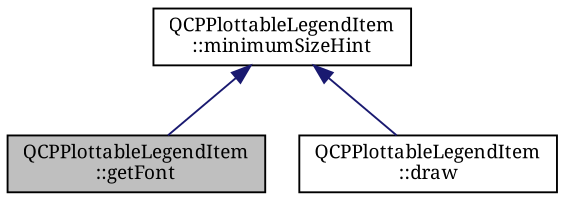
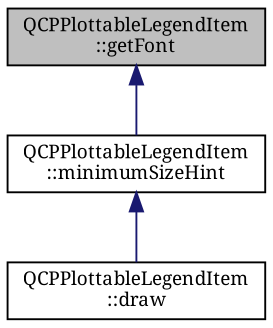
(202, 107) -> (136, 110)
